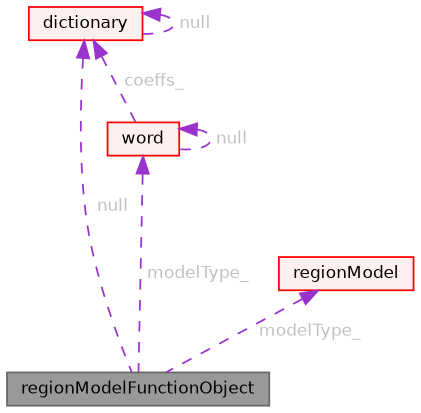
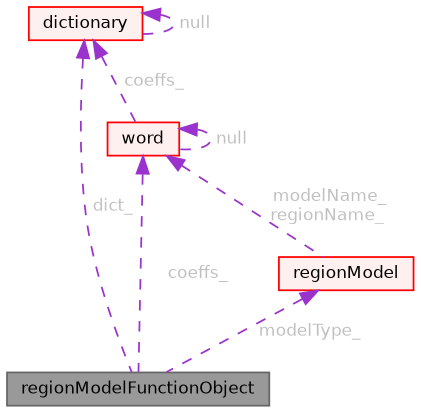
(111, 206) -> (111, 206)
none -> (252, 211)
(196, 274) -> (196, 274)
